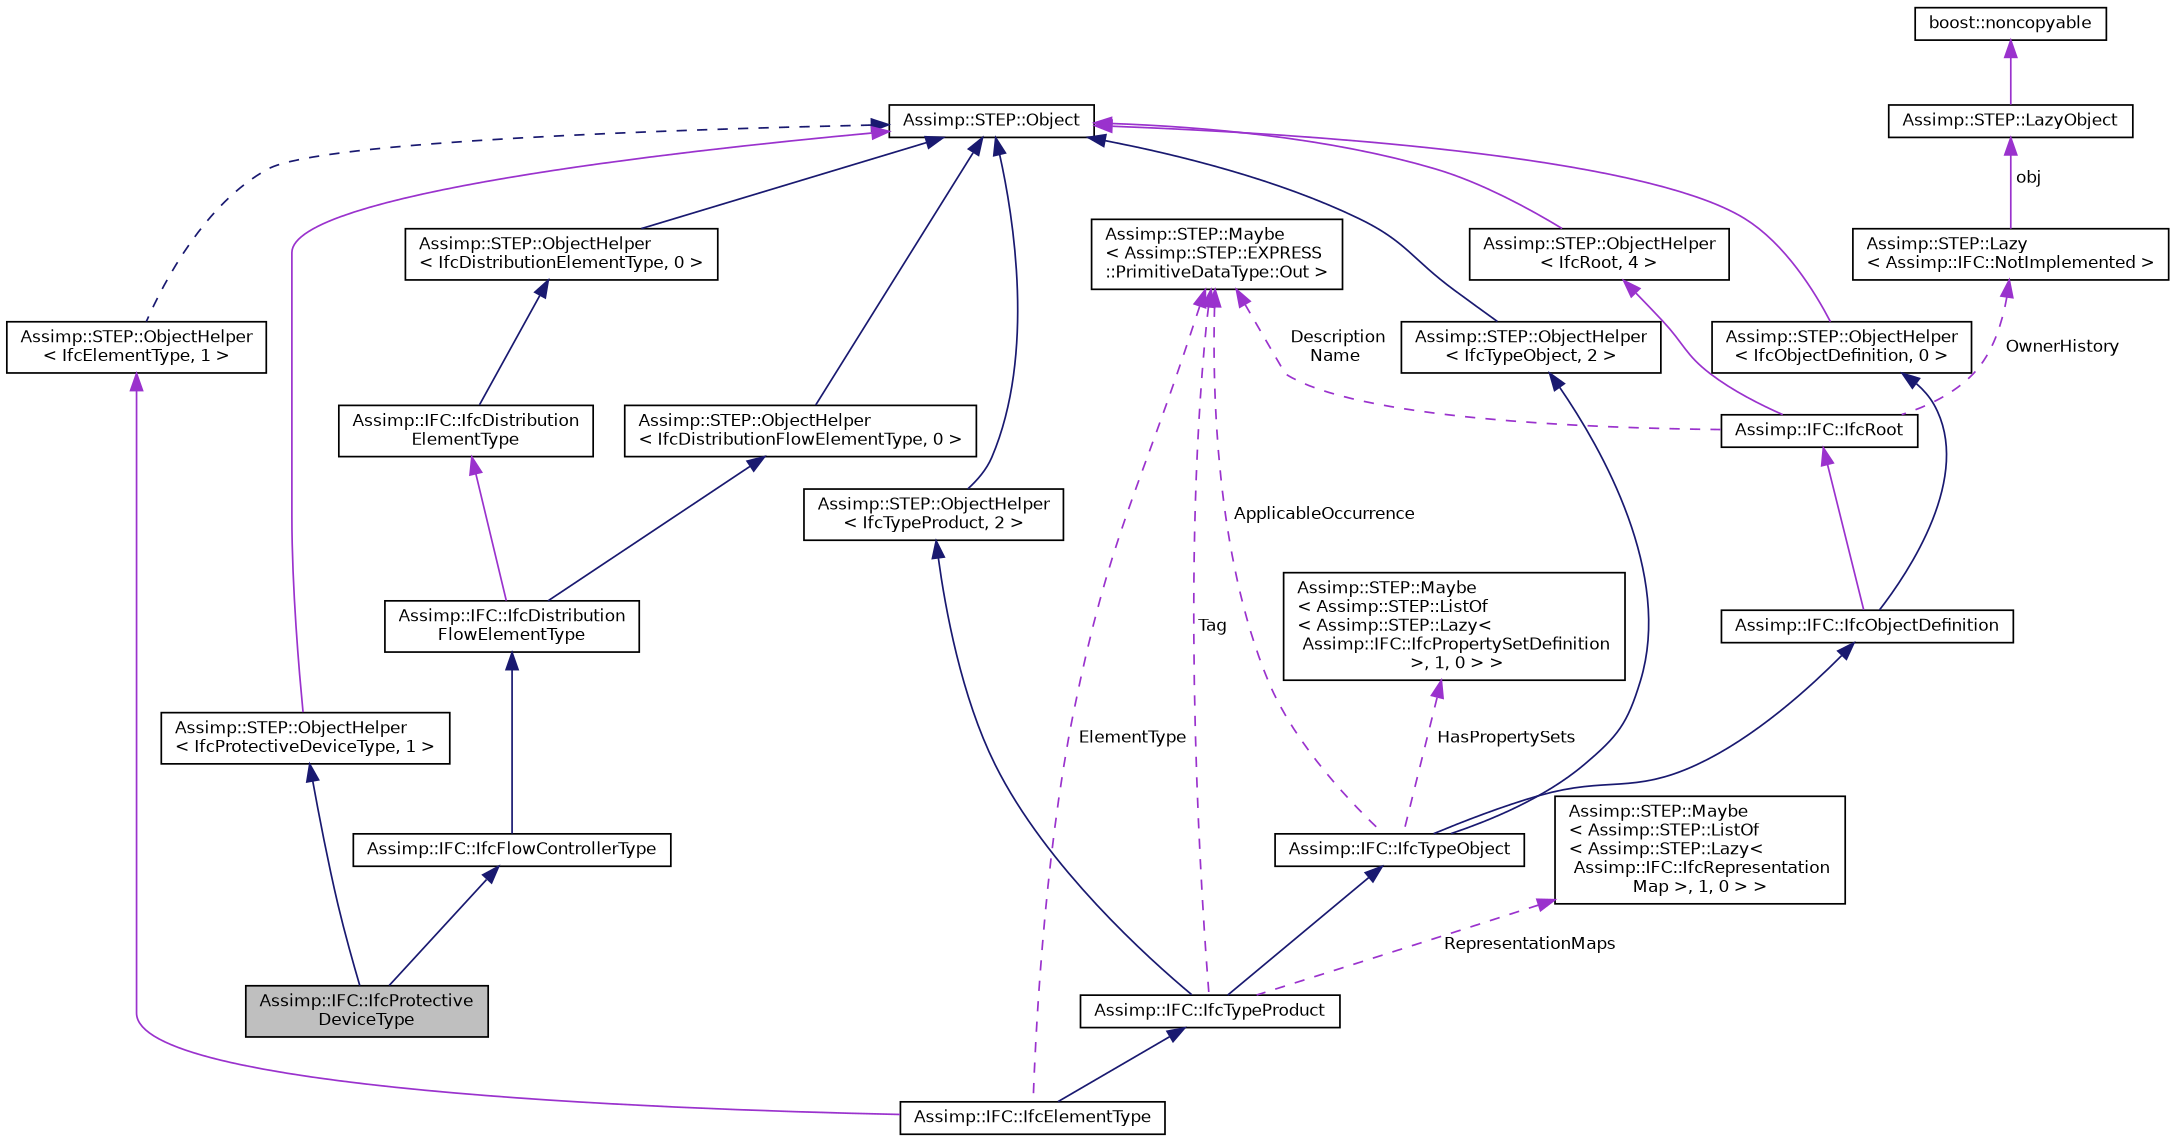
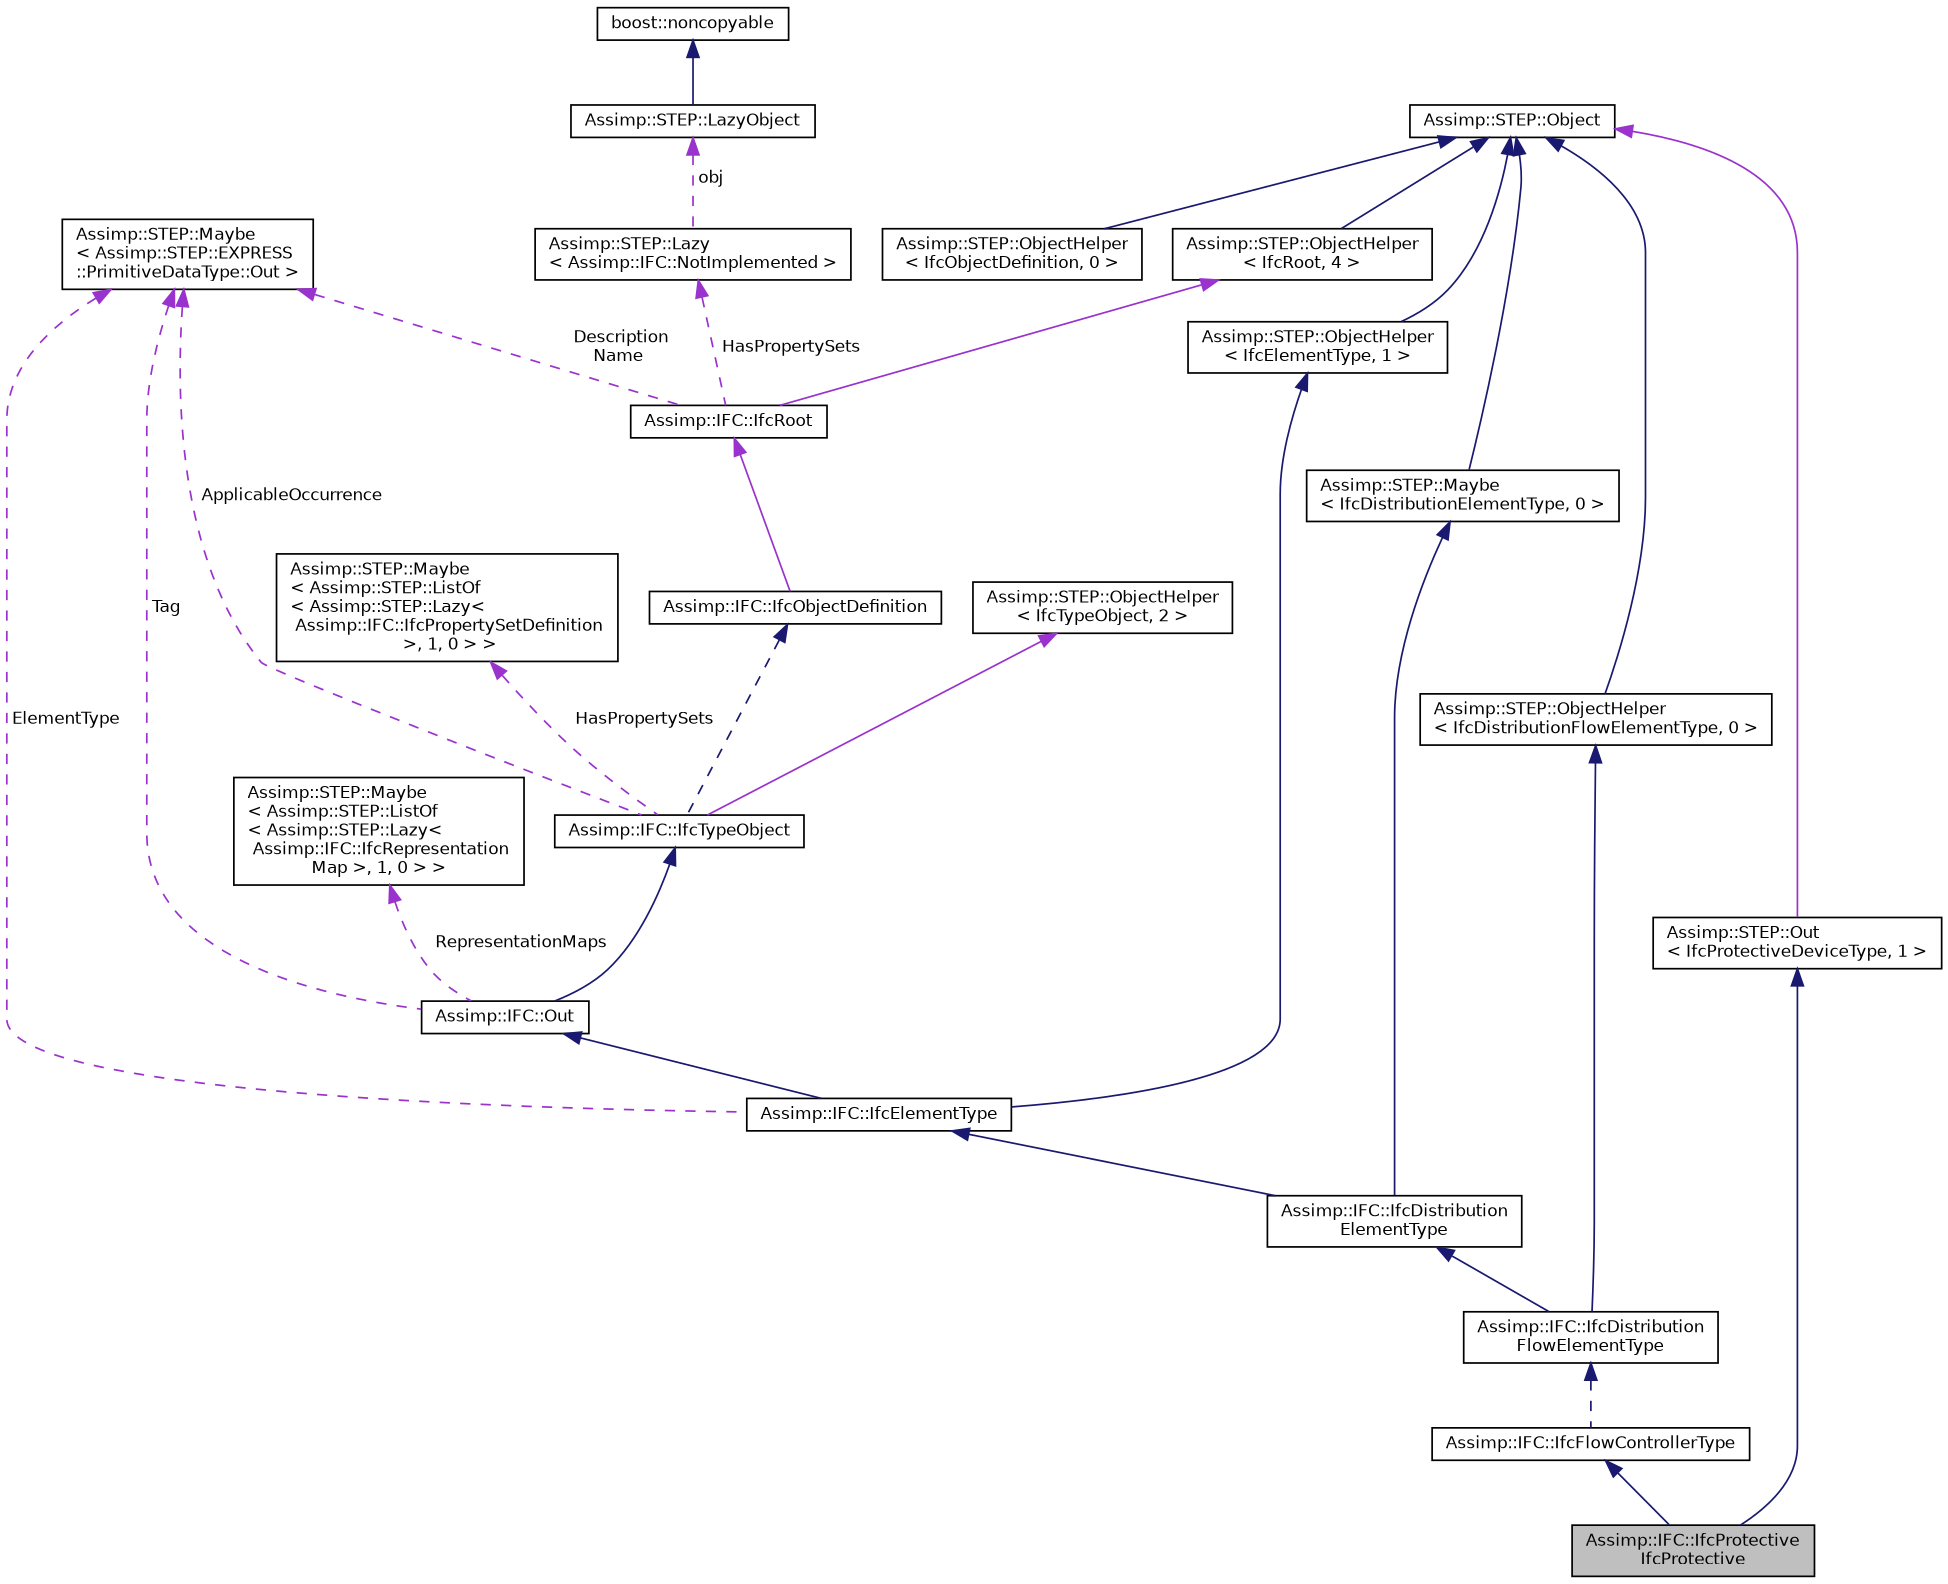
(2011, 81) -> (693, 81)
(469, 141) -> (1475, 252)
(1378, 155) -> (1407, 188)
(1500, 157) -> (1272, 185)
(2011, 192) -> (693, 192)
(1316, 200) -> none
(562, 254) -> (1463, 496)
(2060, 347) -> (789, 347)
(1939, 500) -> none
(934, 515) -> none
(491, 537) -> (1501, 1284)
(1646, 651) -> (874, 728)
(306, 738) -> (1797, 943)
(512, 752) -> (1591, 1404)
(1654, 780) -> (733, 727)
(367, 1011) -> (1693, 1551)
(1210, 1011) -> (505, 1017)
(202, 1054) -> (1280, 851)
none -> (1122, 1165)
